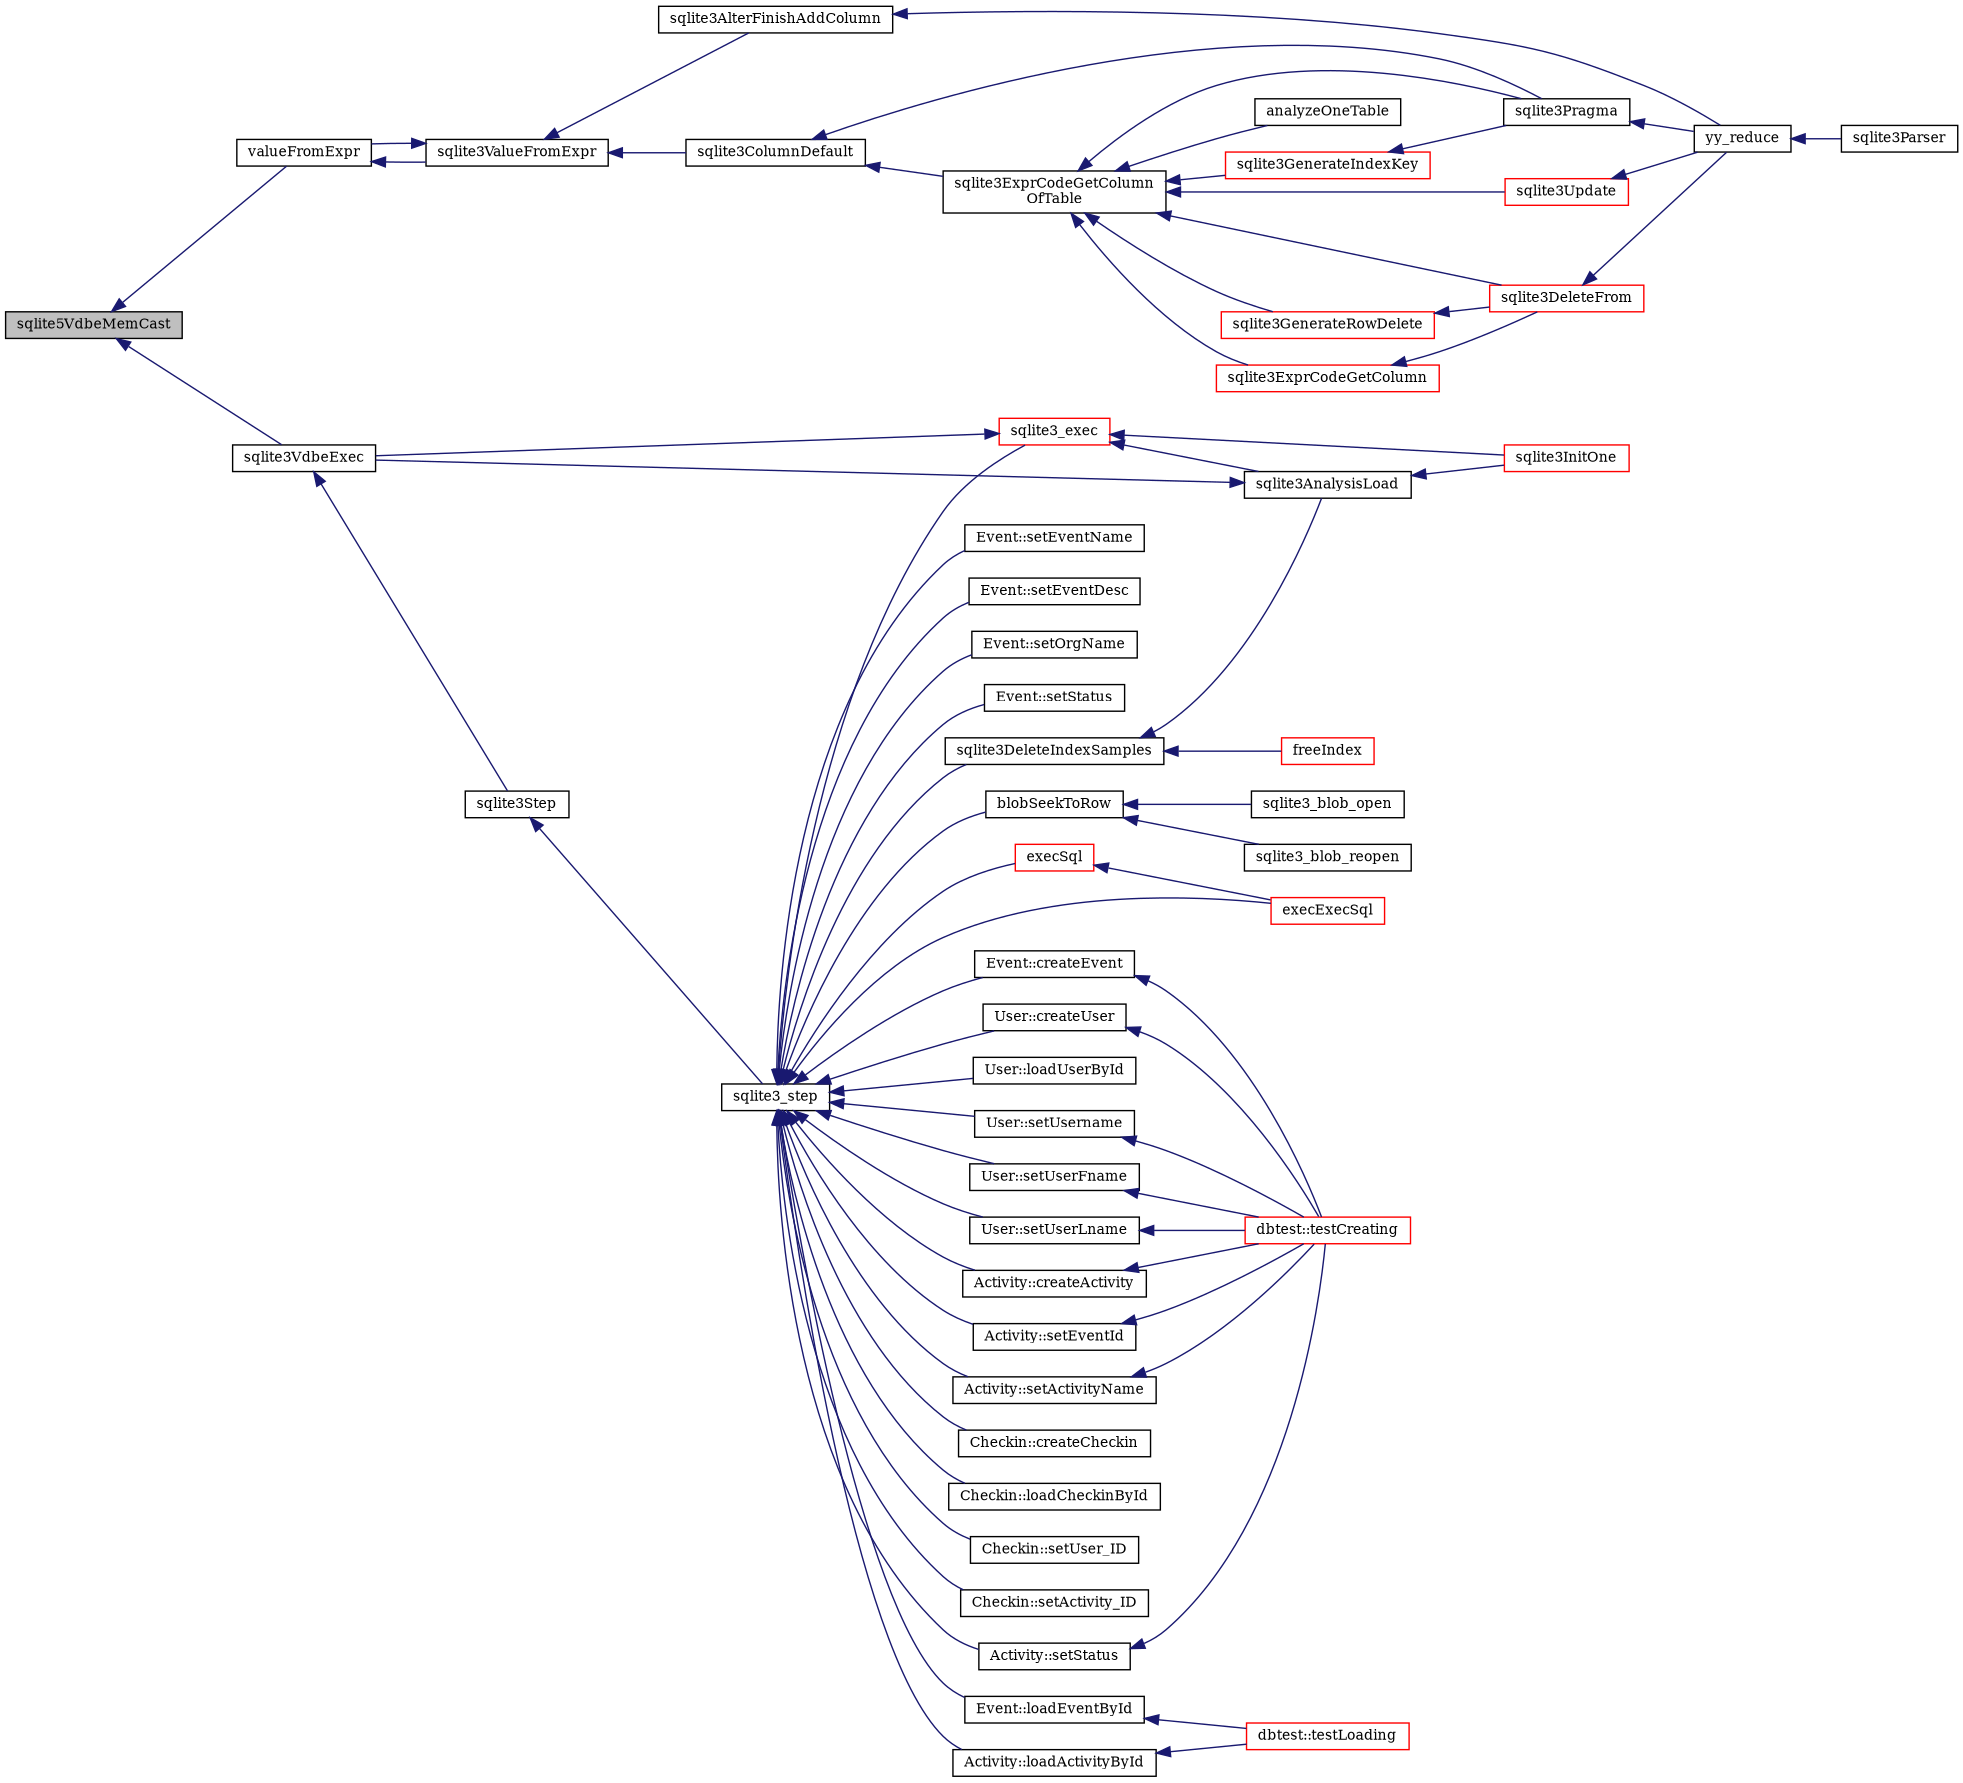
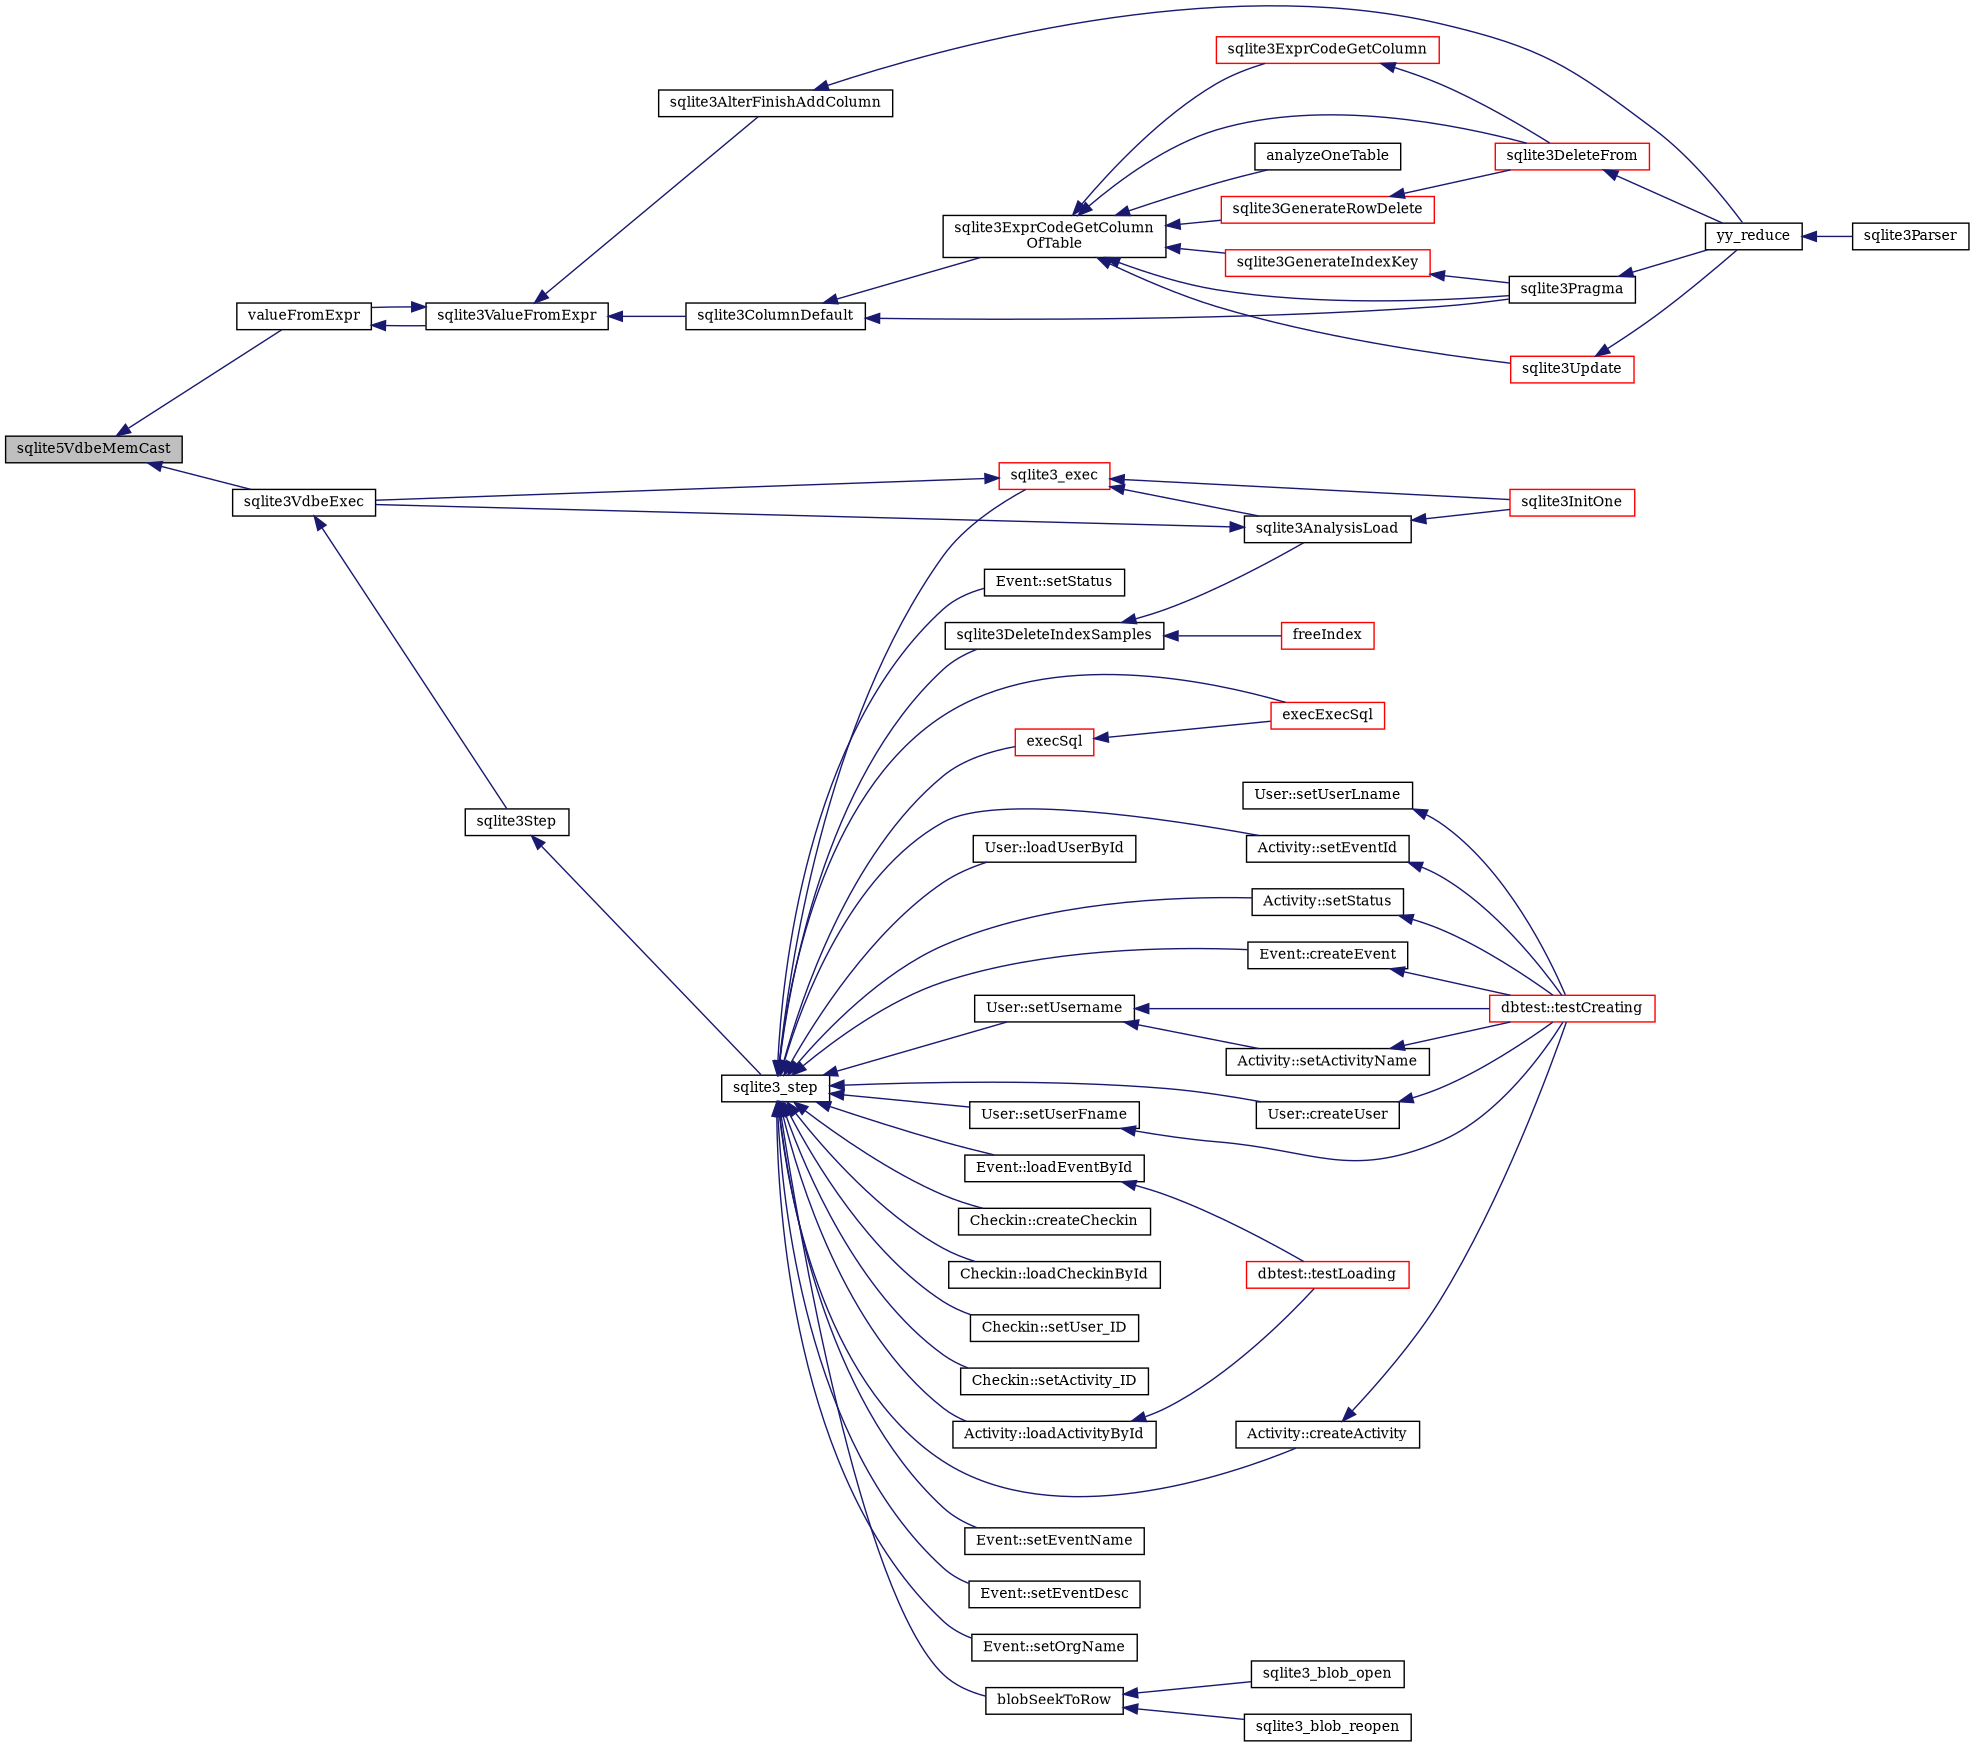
(890, 1176) -> none
(856, 1267) -> (1198, 1037)
